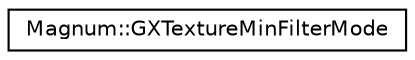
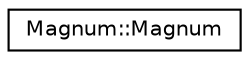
(207, 30) -> (125, 30)
